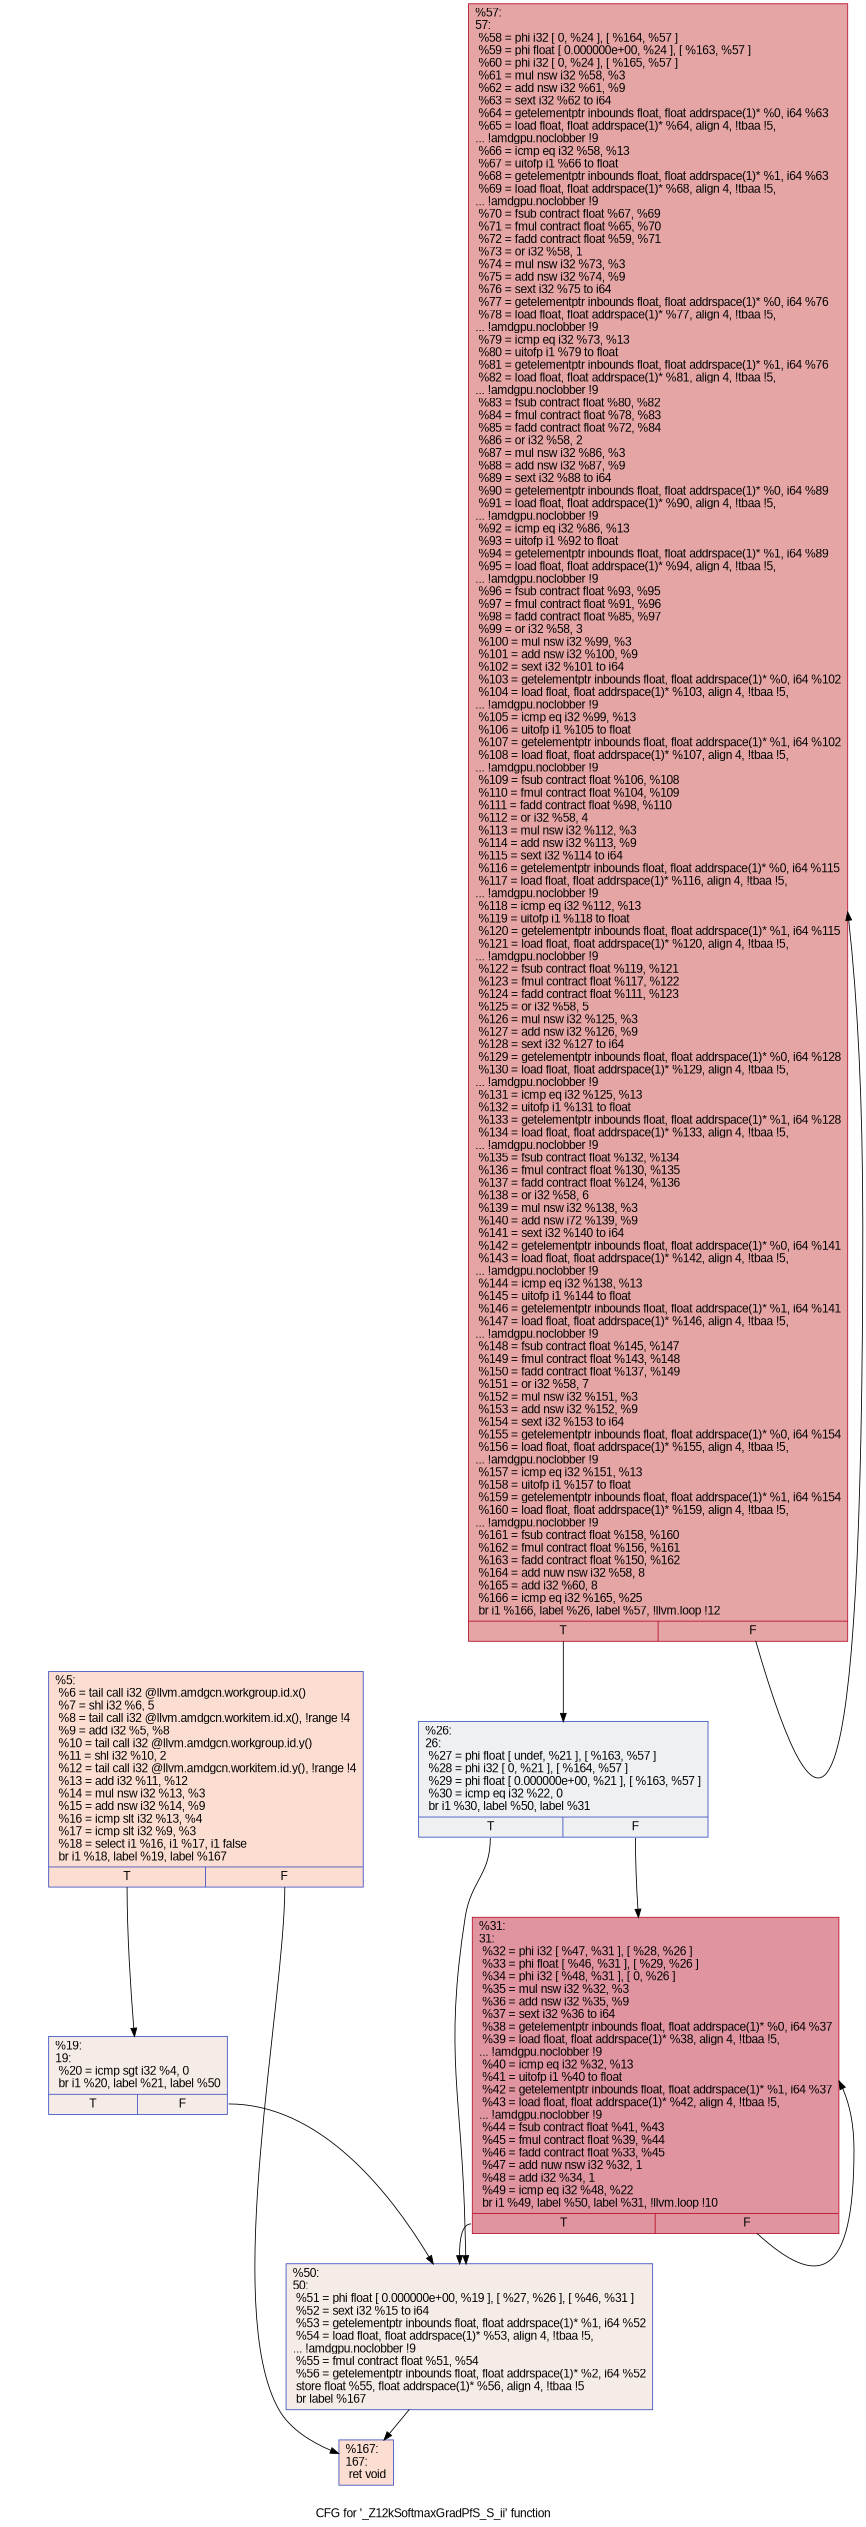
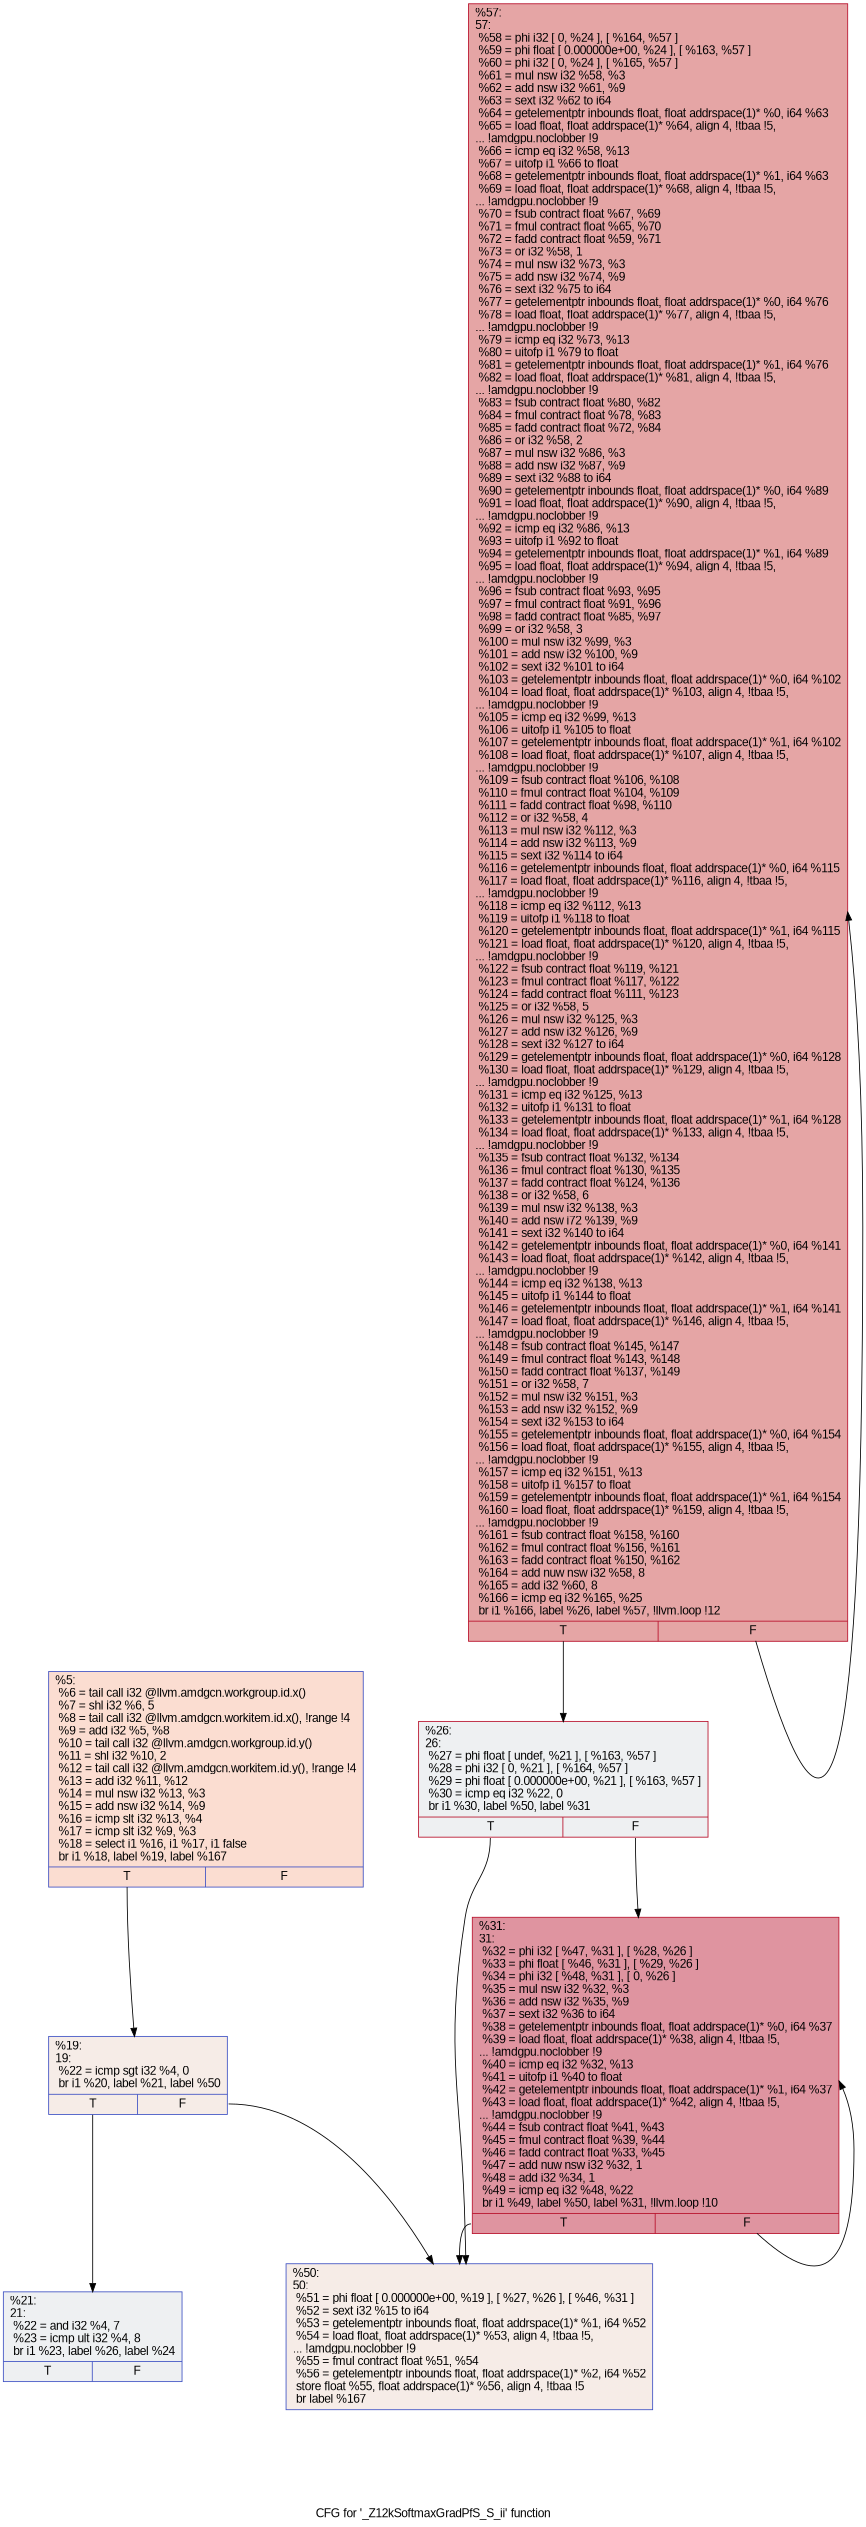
(563, 1779) -> (563, 1779)
(122, 2071) -> (122, 2071)
none -> (93, 2337)
(366, 2463) -> none
